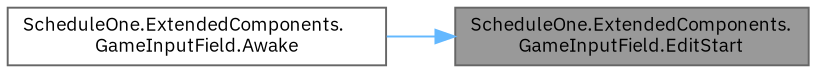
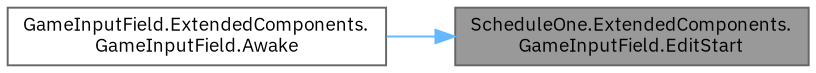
(197, 36) -> (197, 36)
